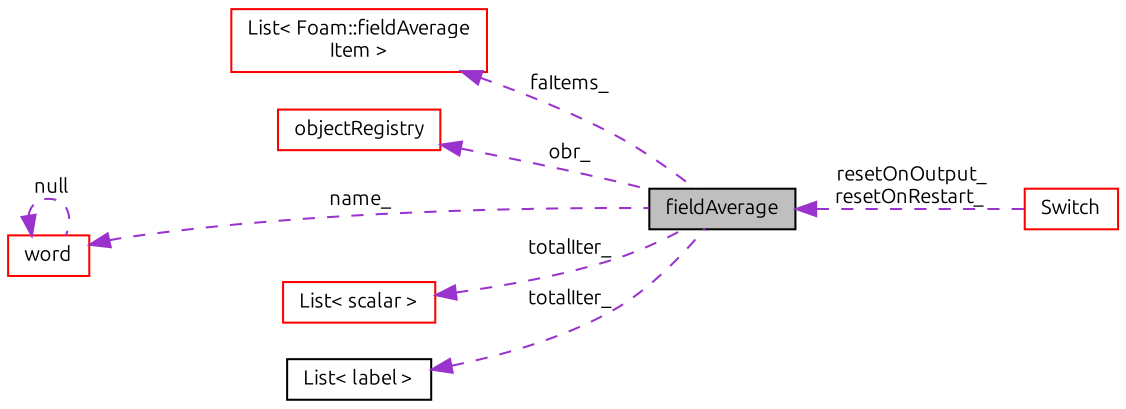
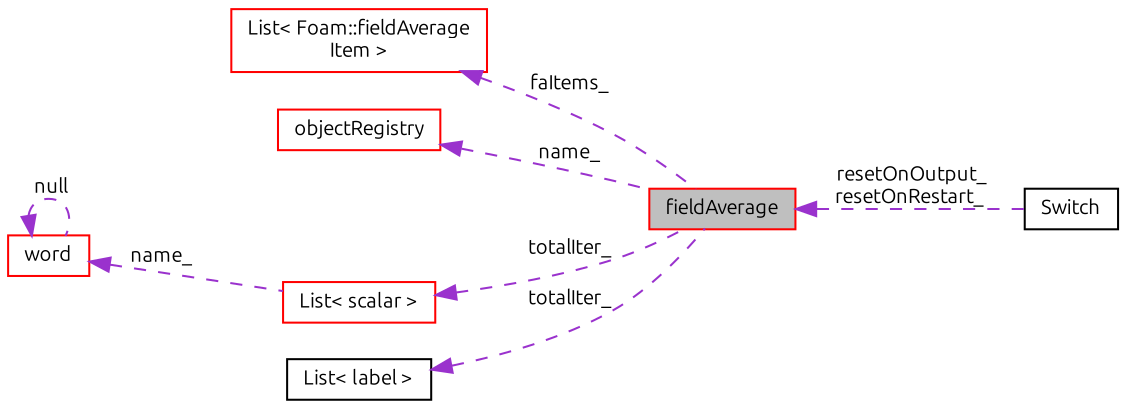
(568, 153) -> (568, 153)
(722, 209) -> (722, 209)
(1071, 209) -> (1071, 209)
(378, 214) -> (196, 278)
